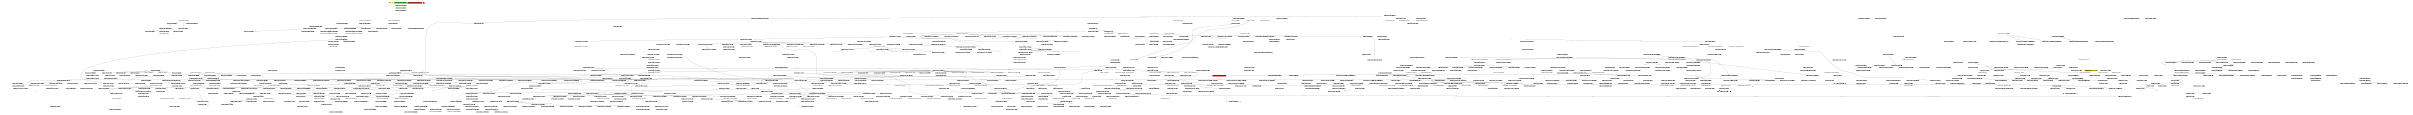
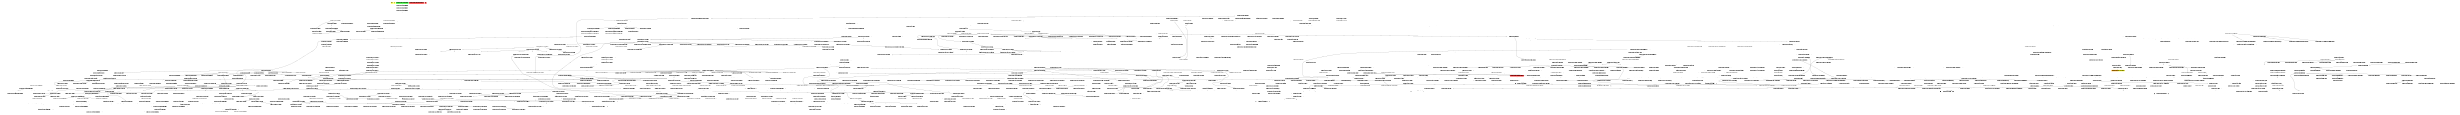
(925, 73) -> (682, 73)
none -> (1274, 91)
